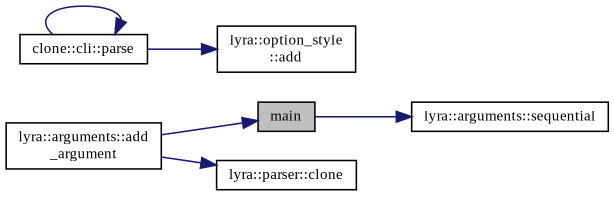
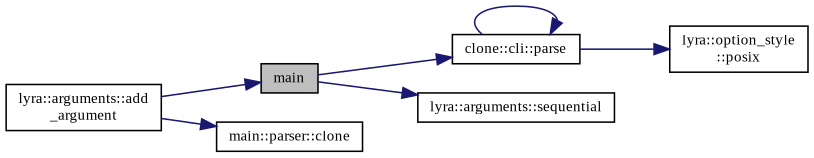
(286, 49) -> (739, 49)
none -> (377, 67)
(286, 175) -> (290, 137)
